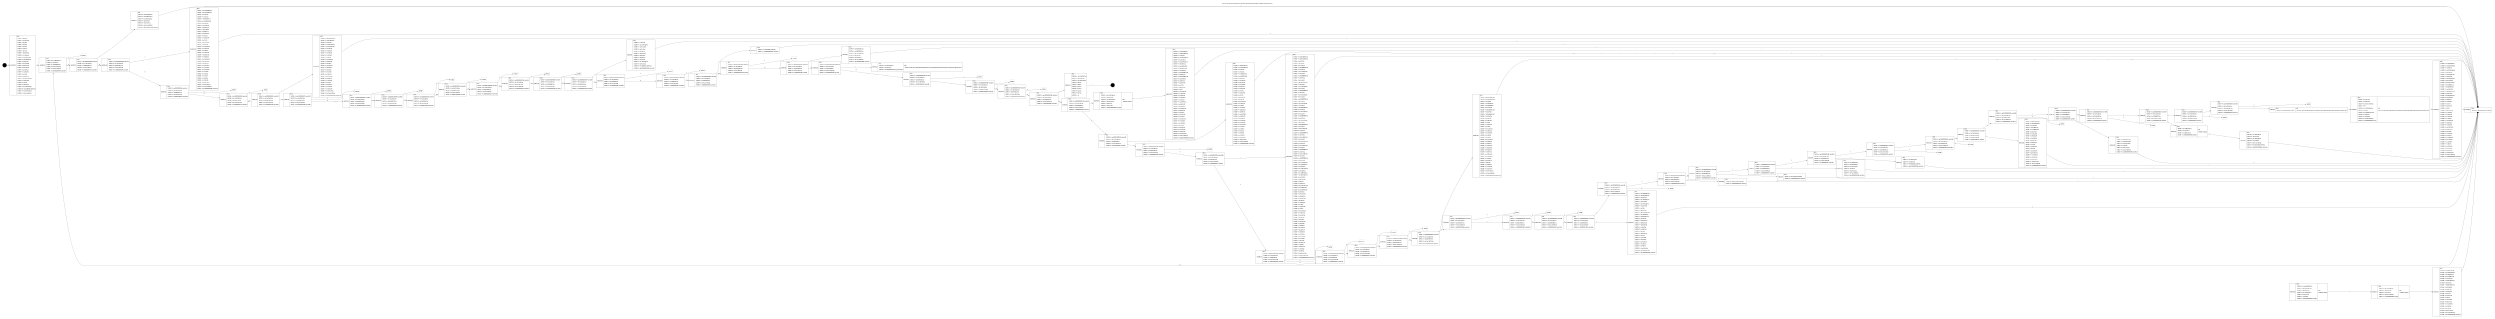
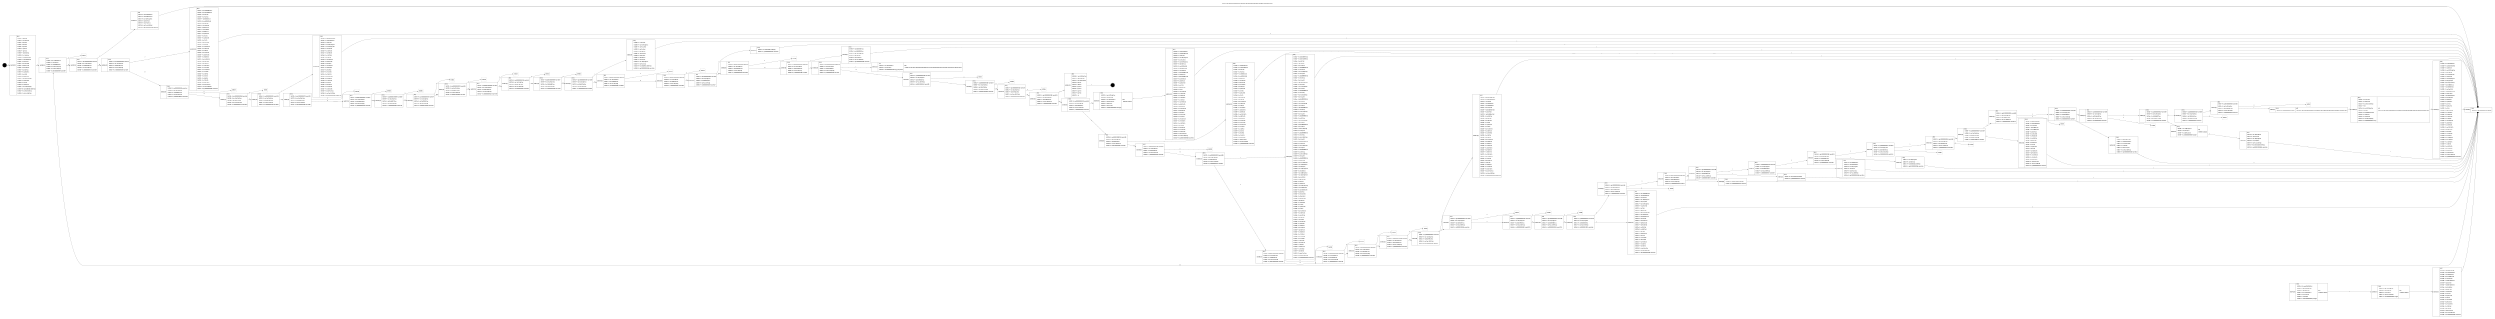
(250, 101) -> (249, 100)
